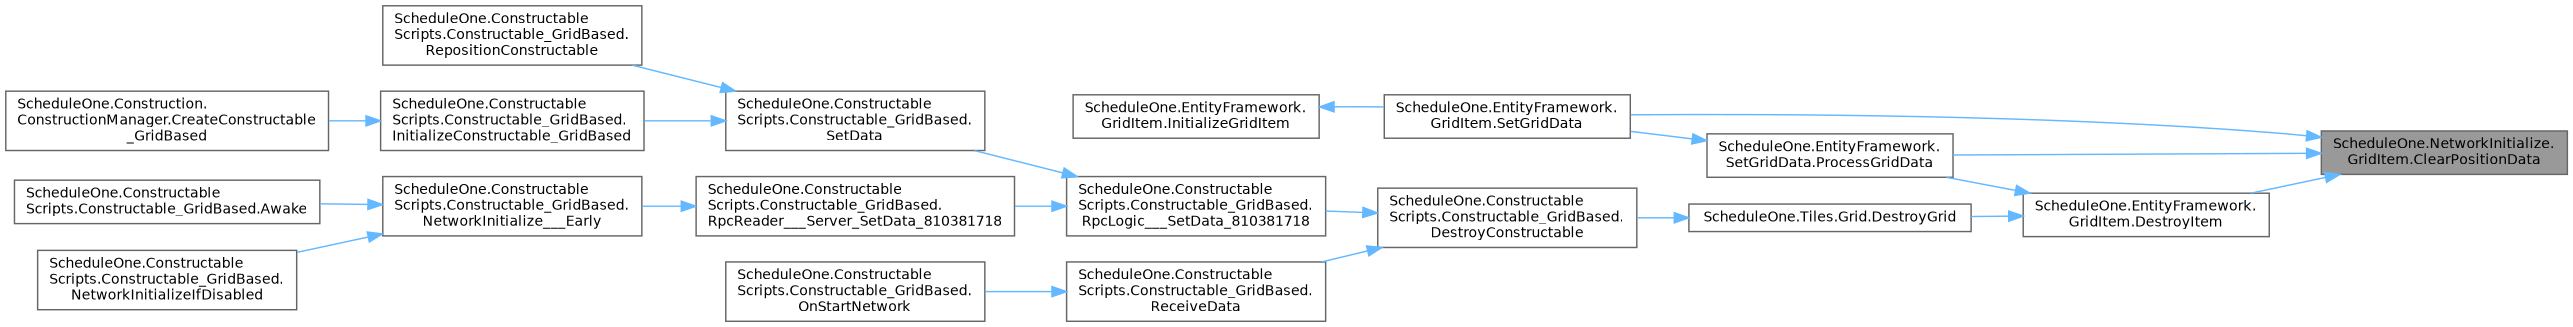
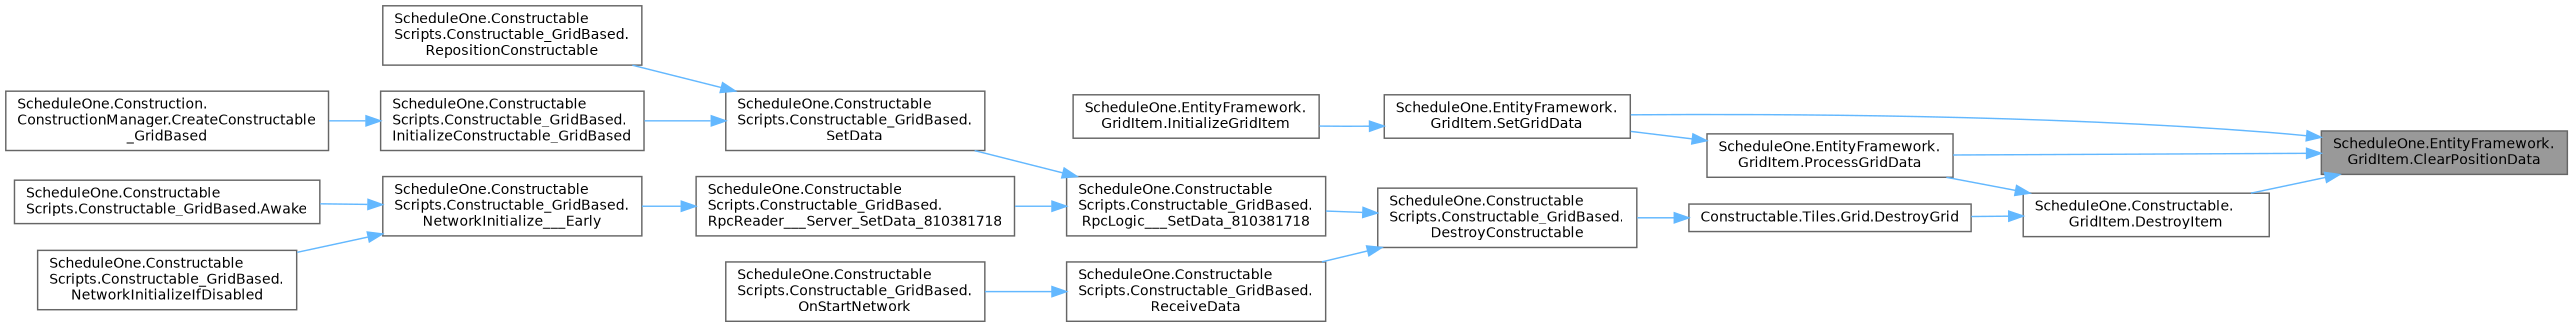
(1359, 107) -> (1345, 126)
(2444, 153) -> (2444, 153)
(1830, 156) -> (1830, 156)
(2146, 215) -> (2146, 215)
(1830, 218) -> (1830, 218)
